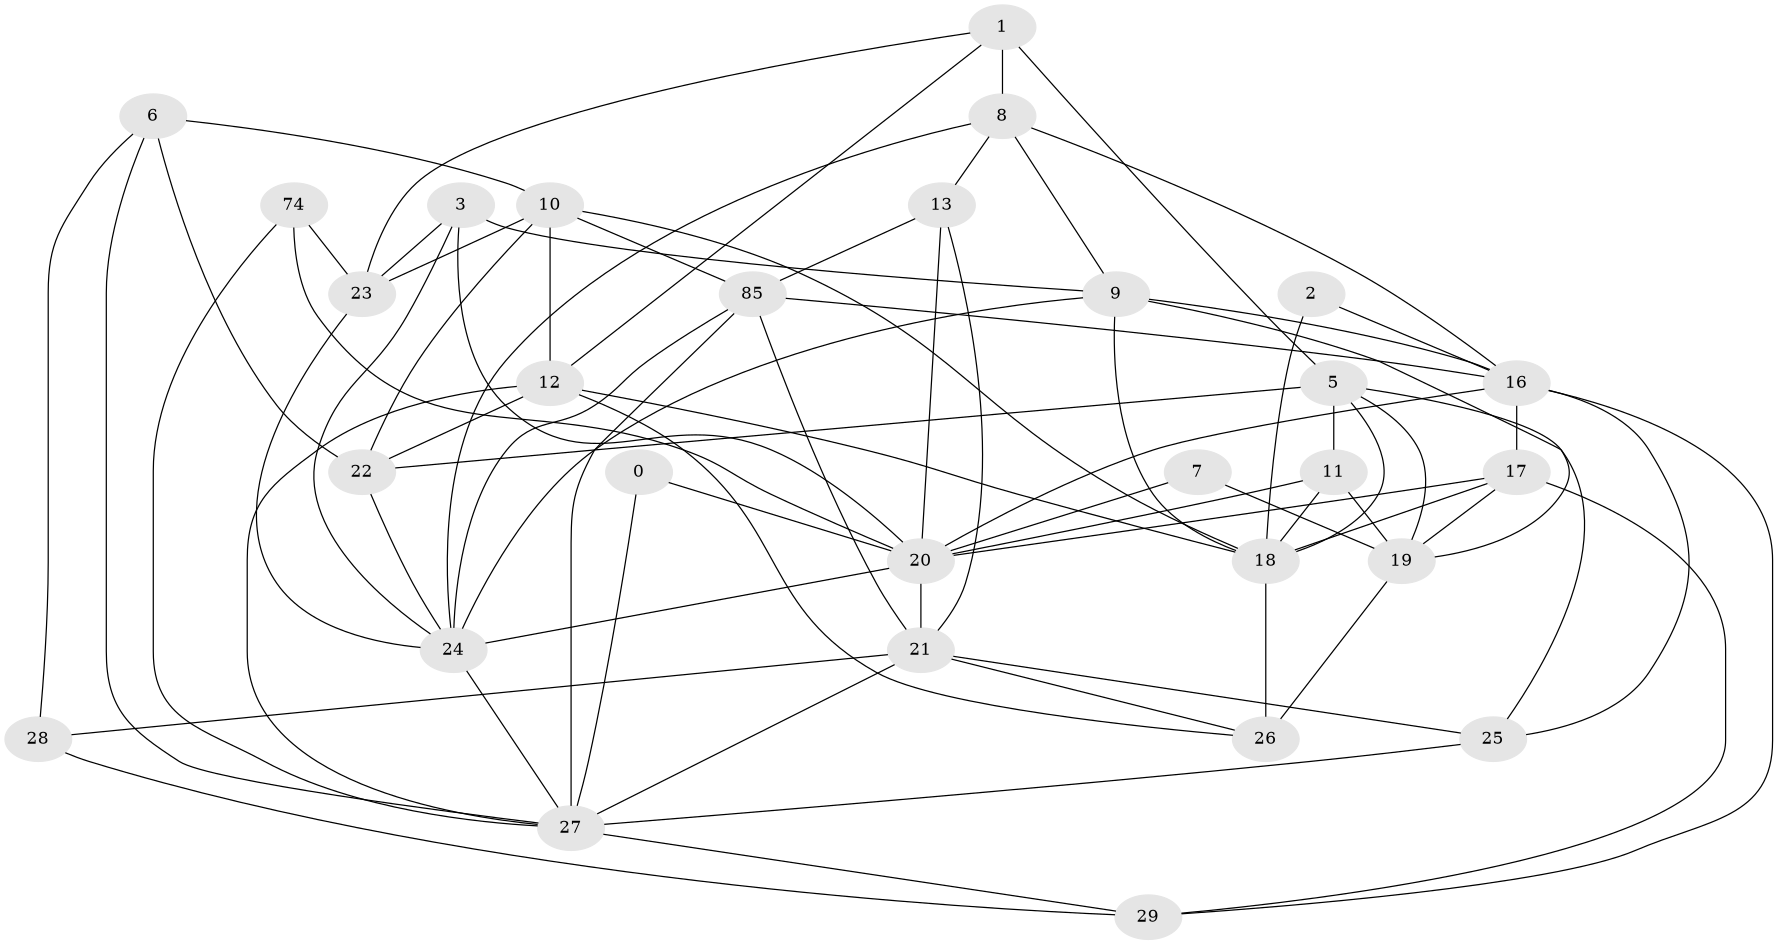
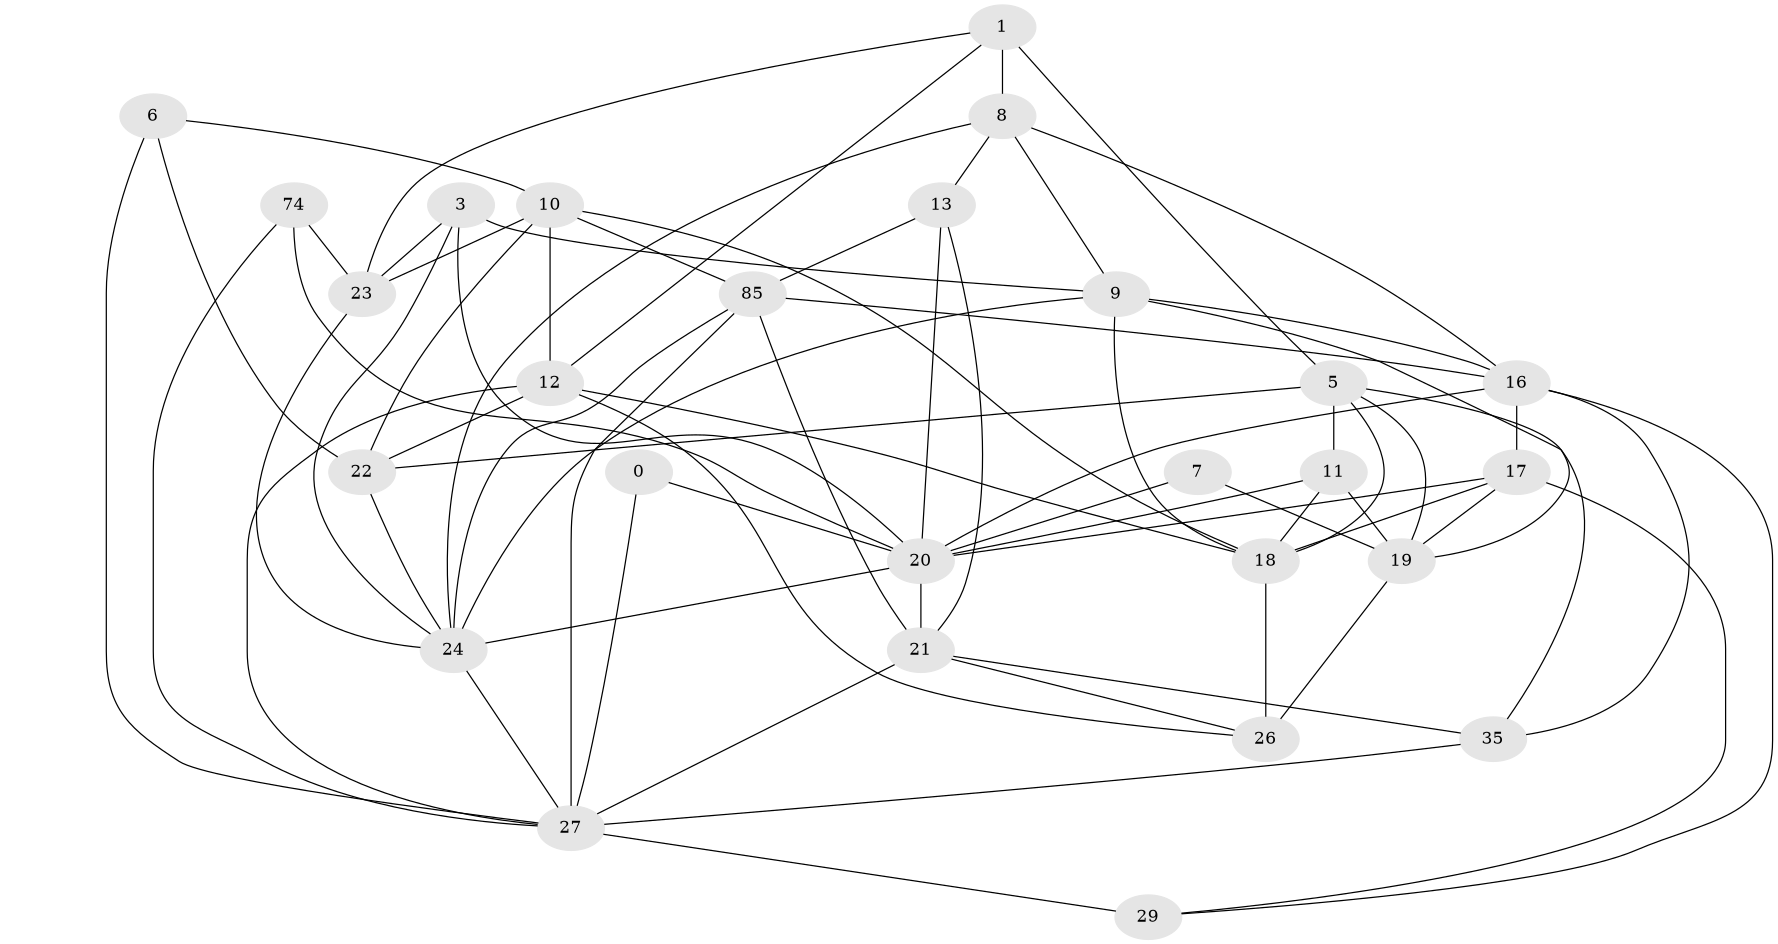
(1312, 294) -> none
(38, 739) -> none
(1493, 739) -> (1493, 739)
